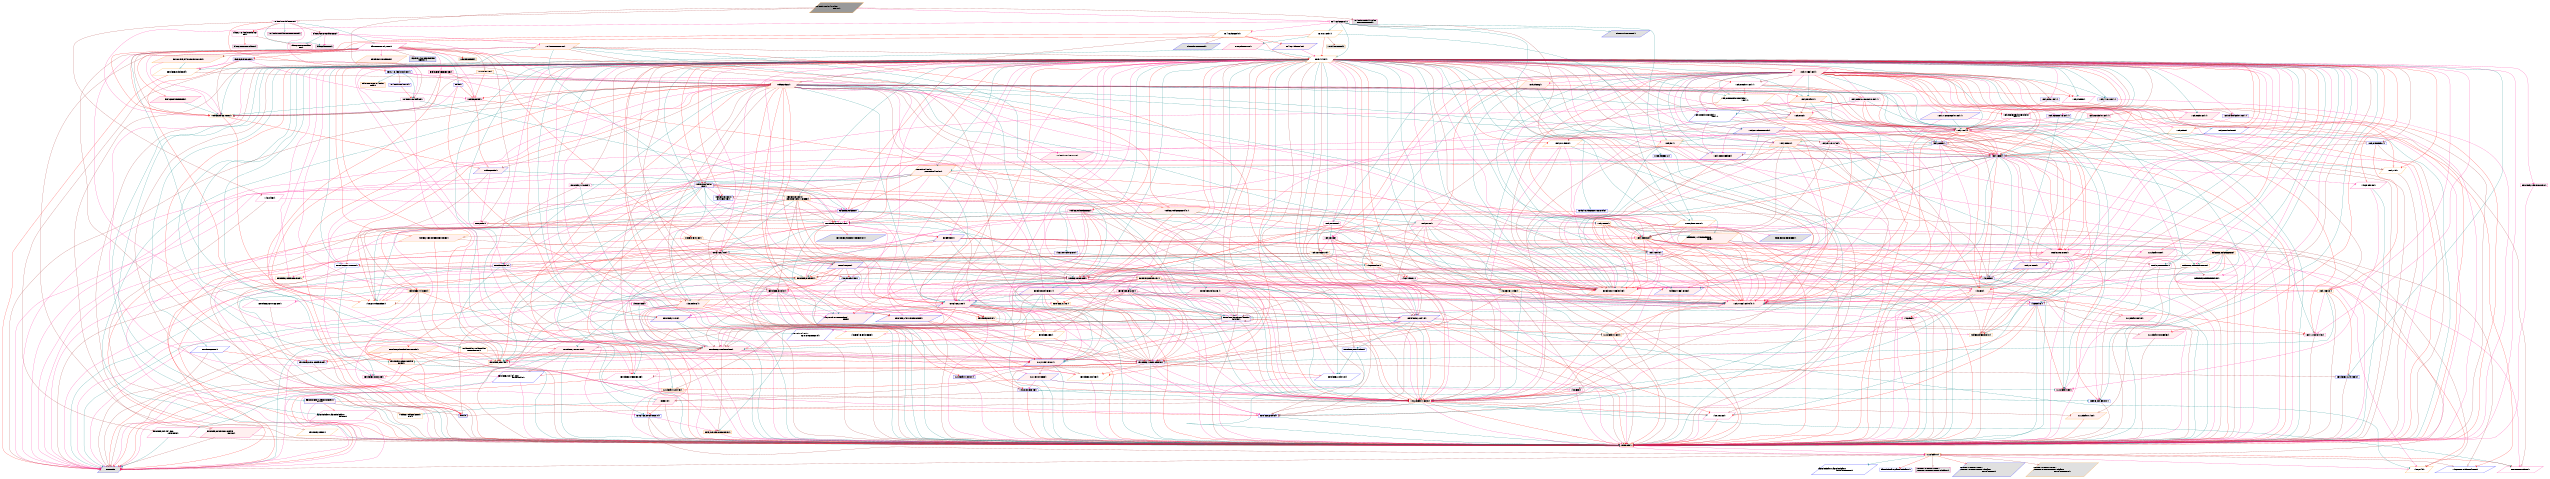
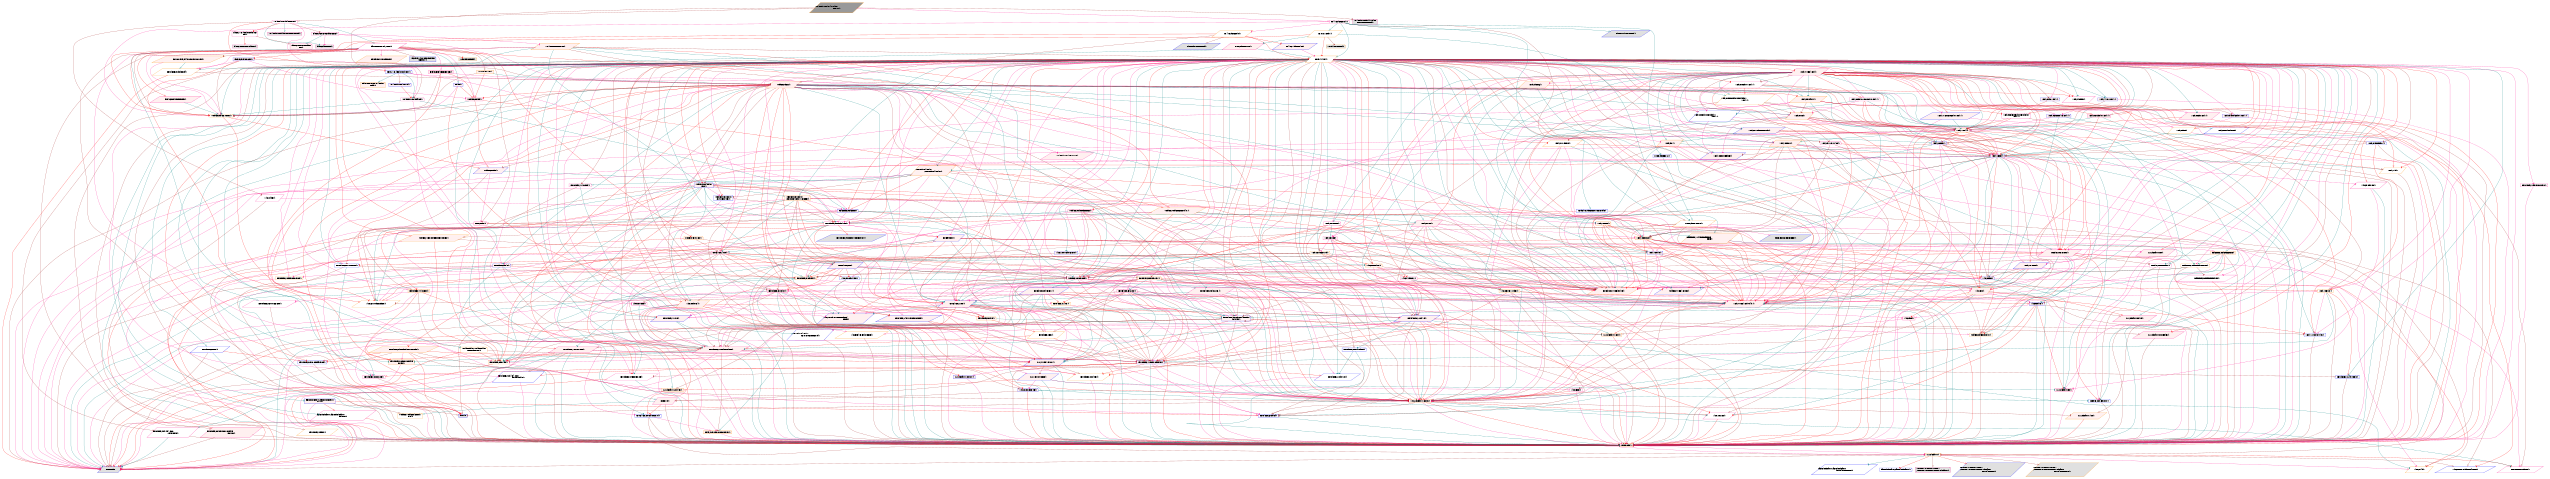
(1617, 213) -> none
(2315, 335) -> (2315, 335)
(2278, 432) -> (2278, 432)
